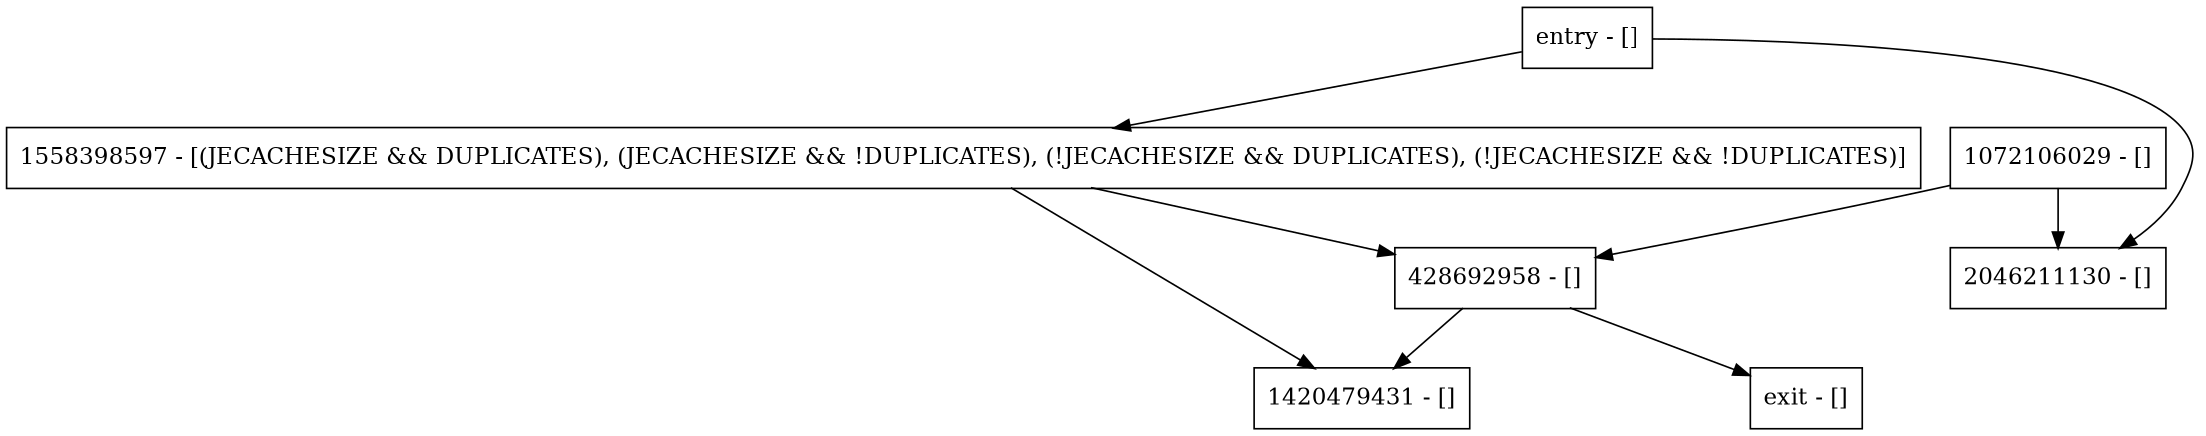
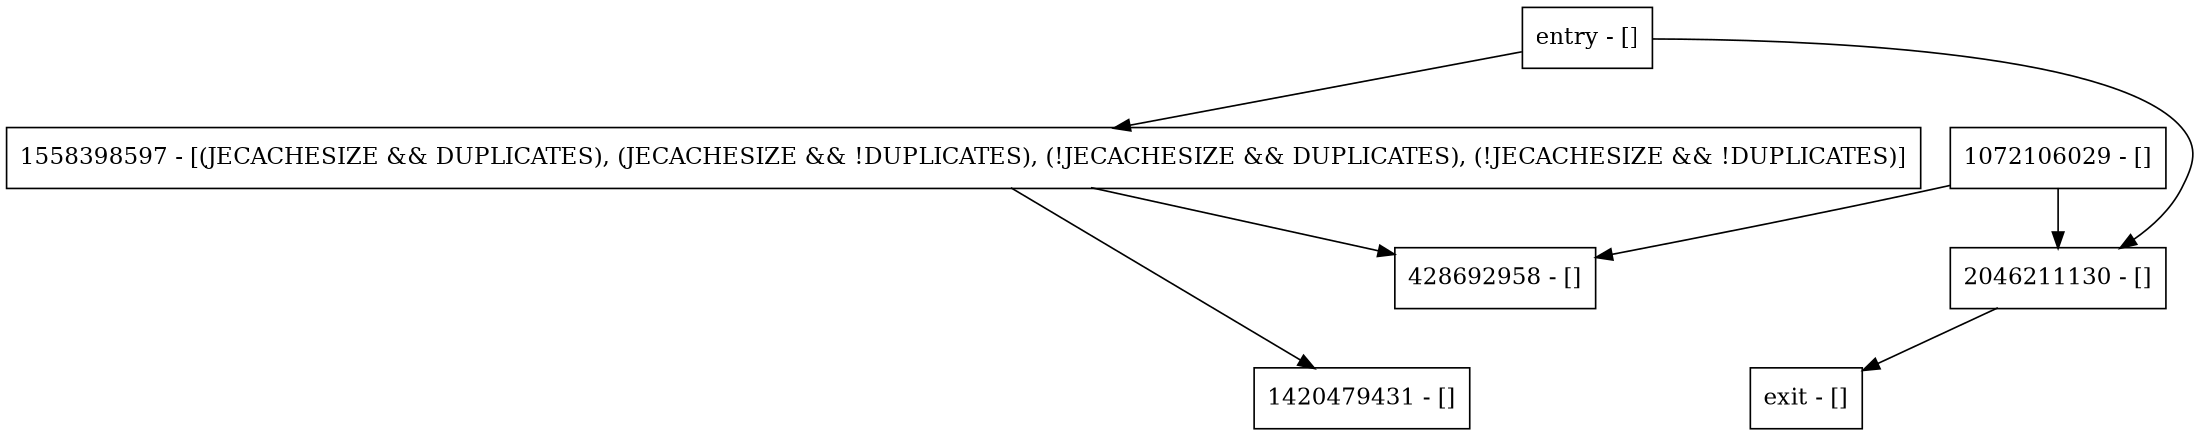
(1435, 333) -> none
(1652, 339) -> (1938, 336)
